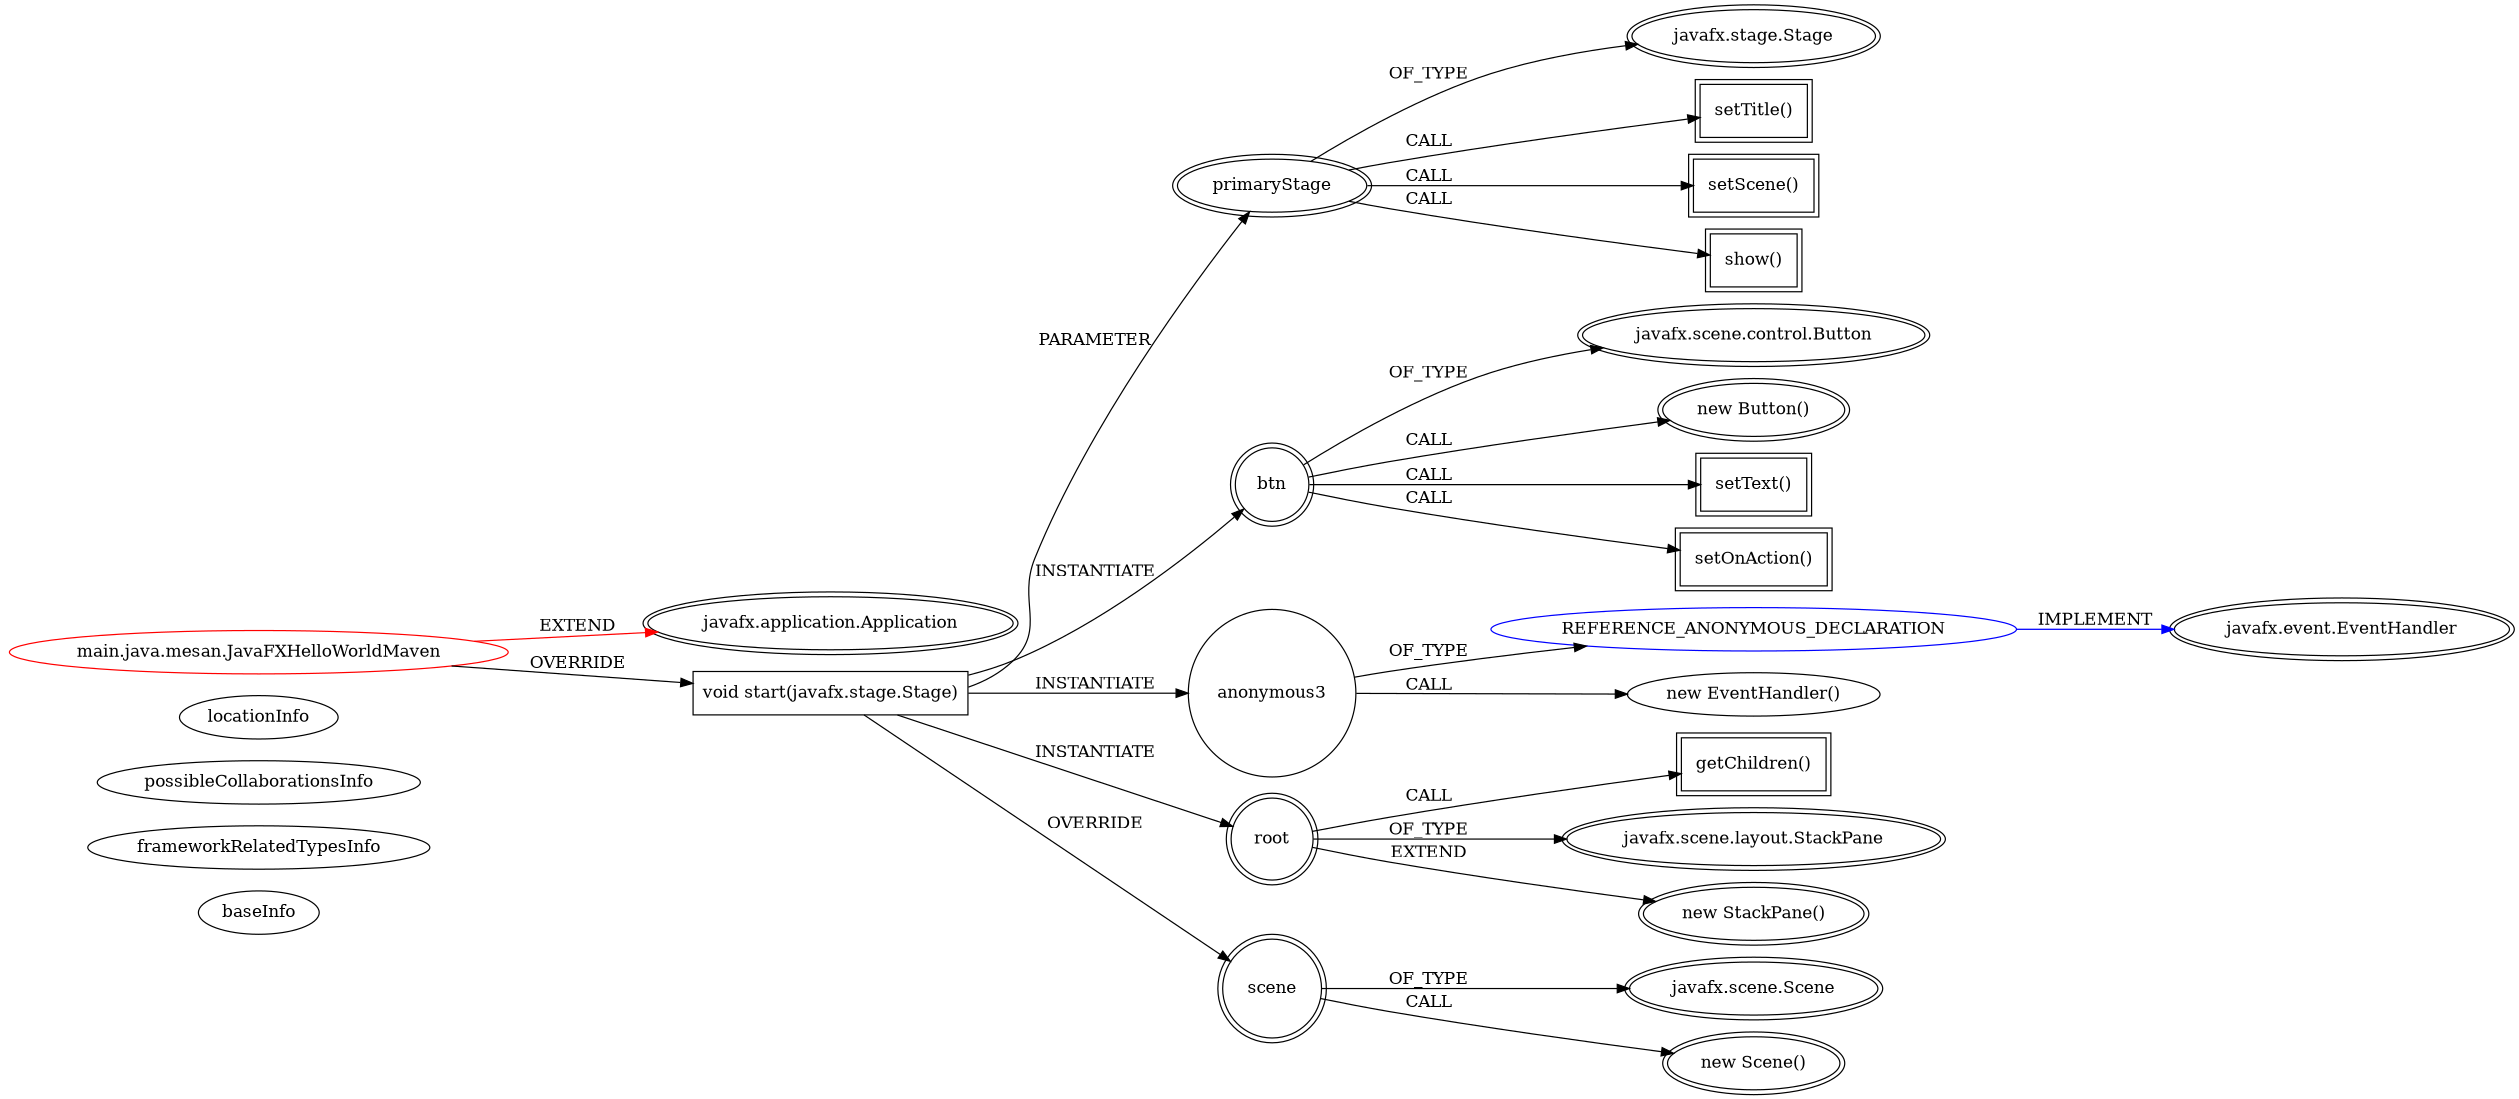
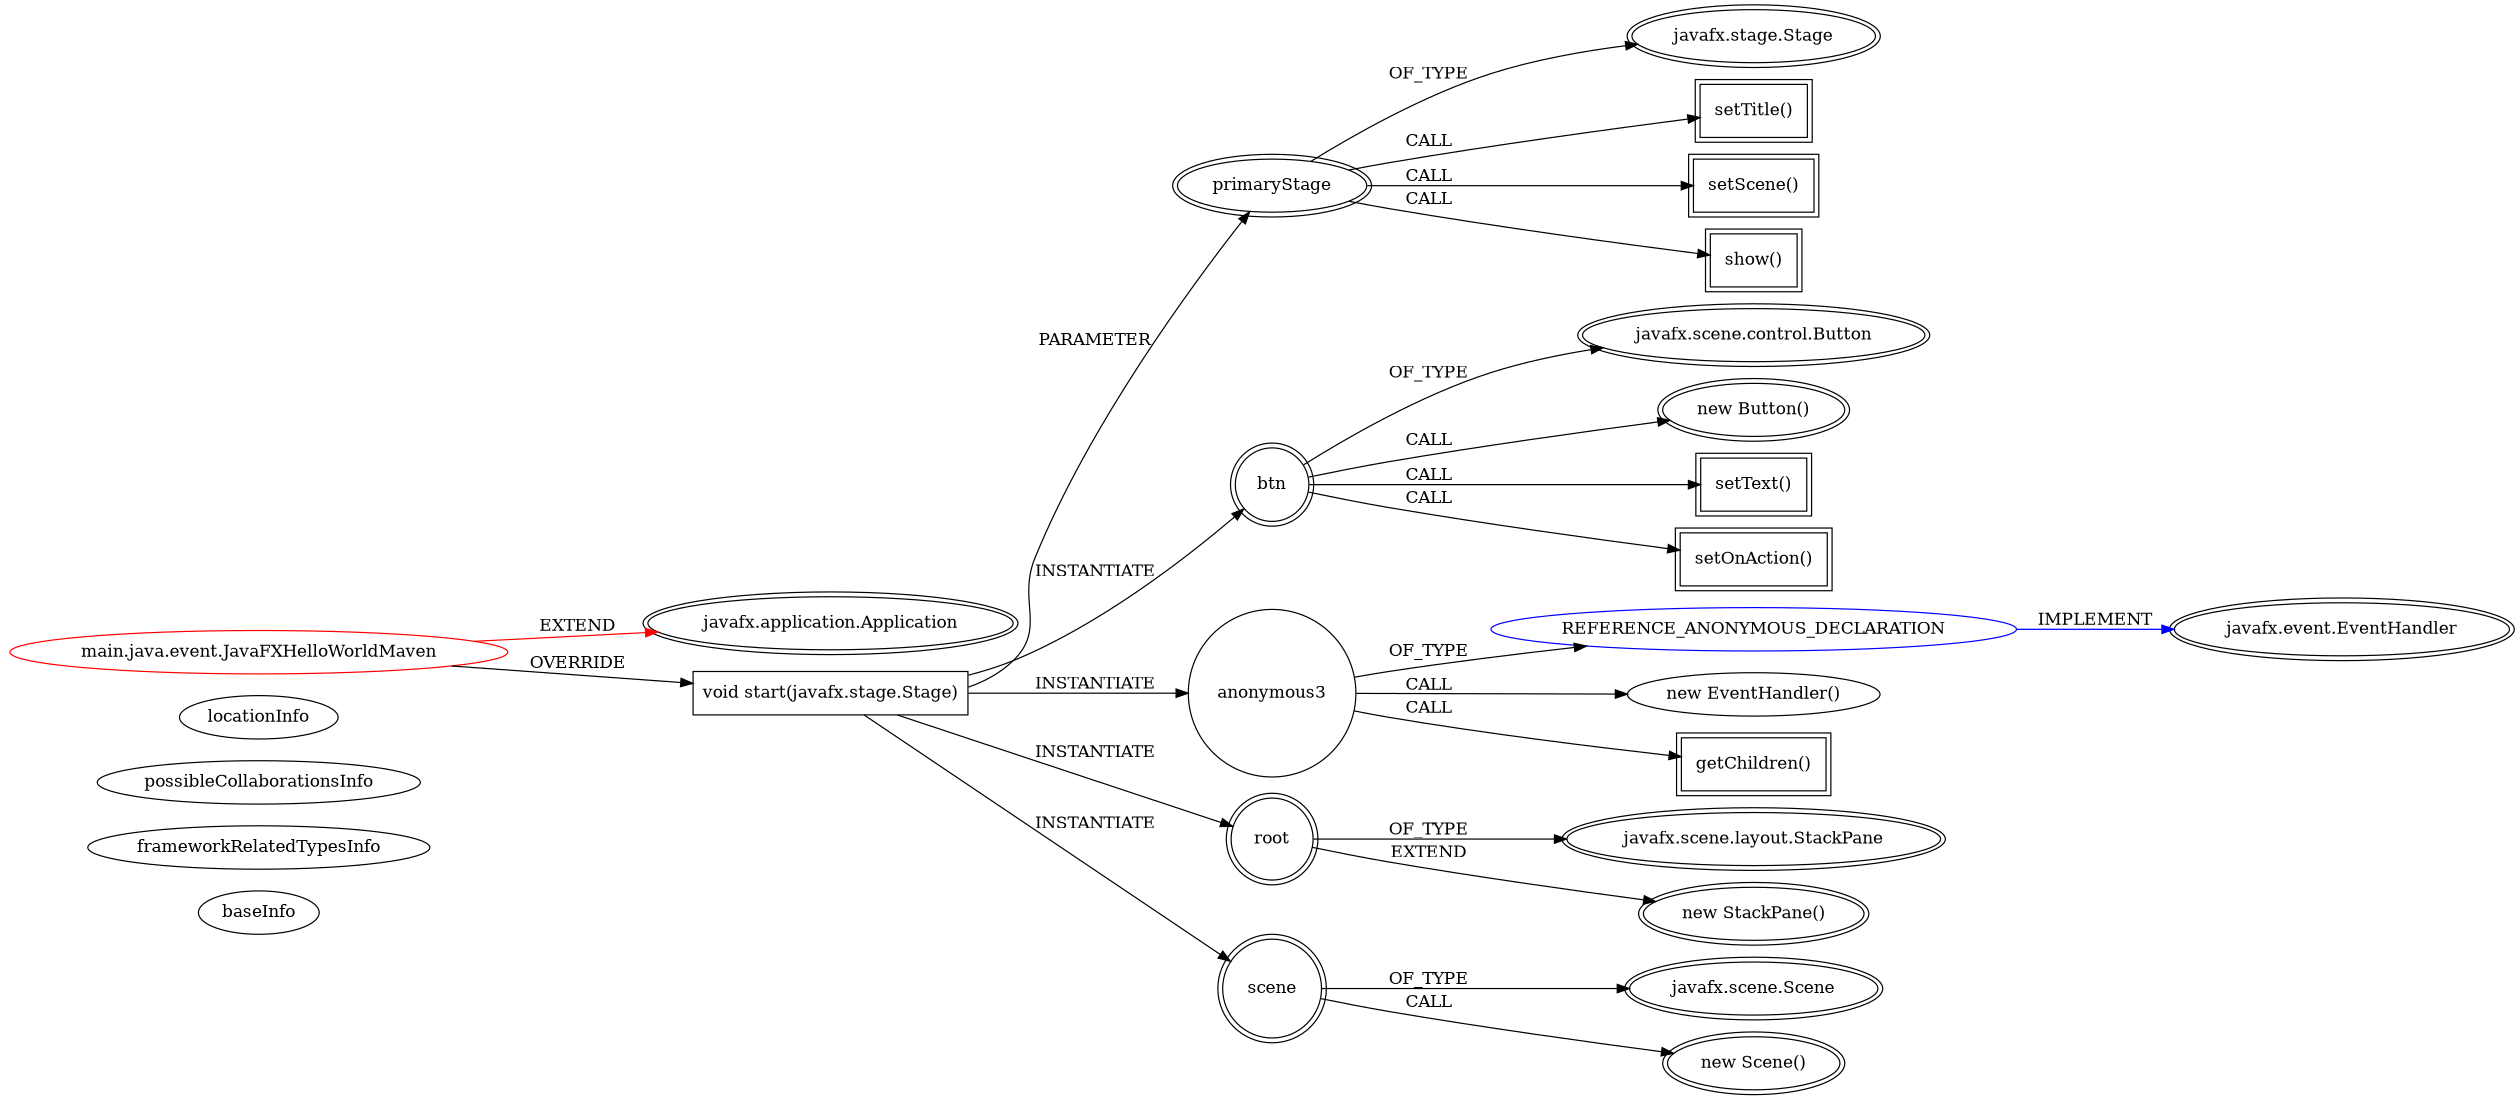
(259, 652) -> (259, 652)
(1490, 801) -> (1511, 736)
(1095, 824) -> (1095, 824)
